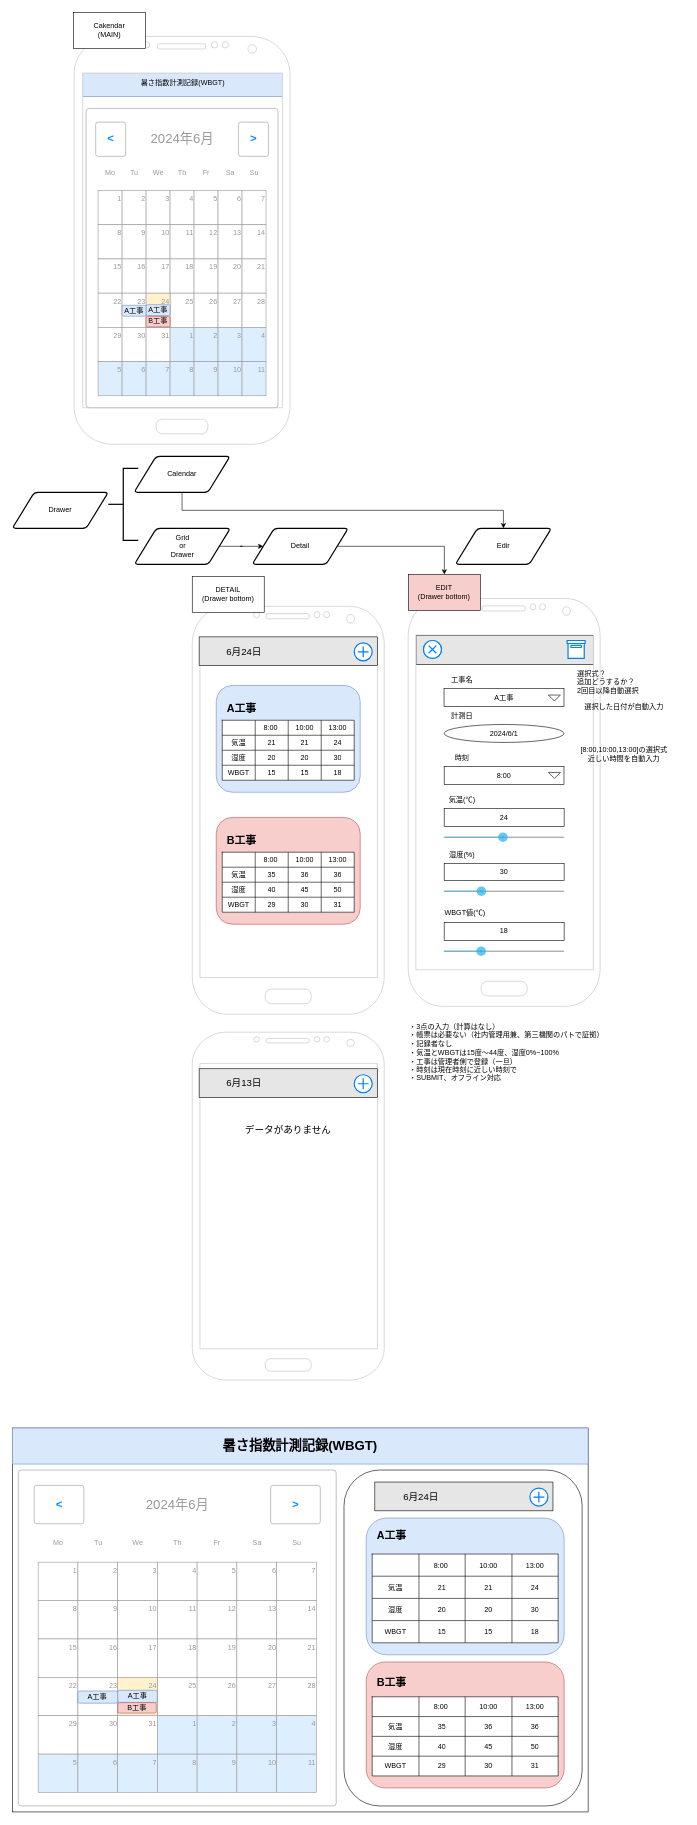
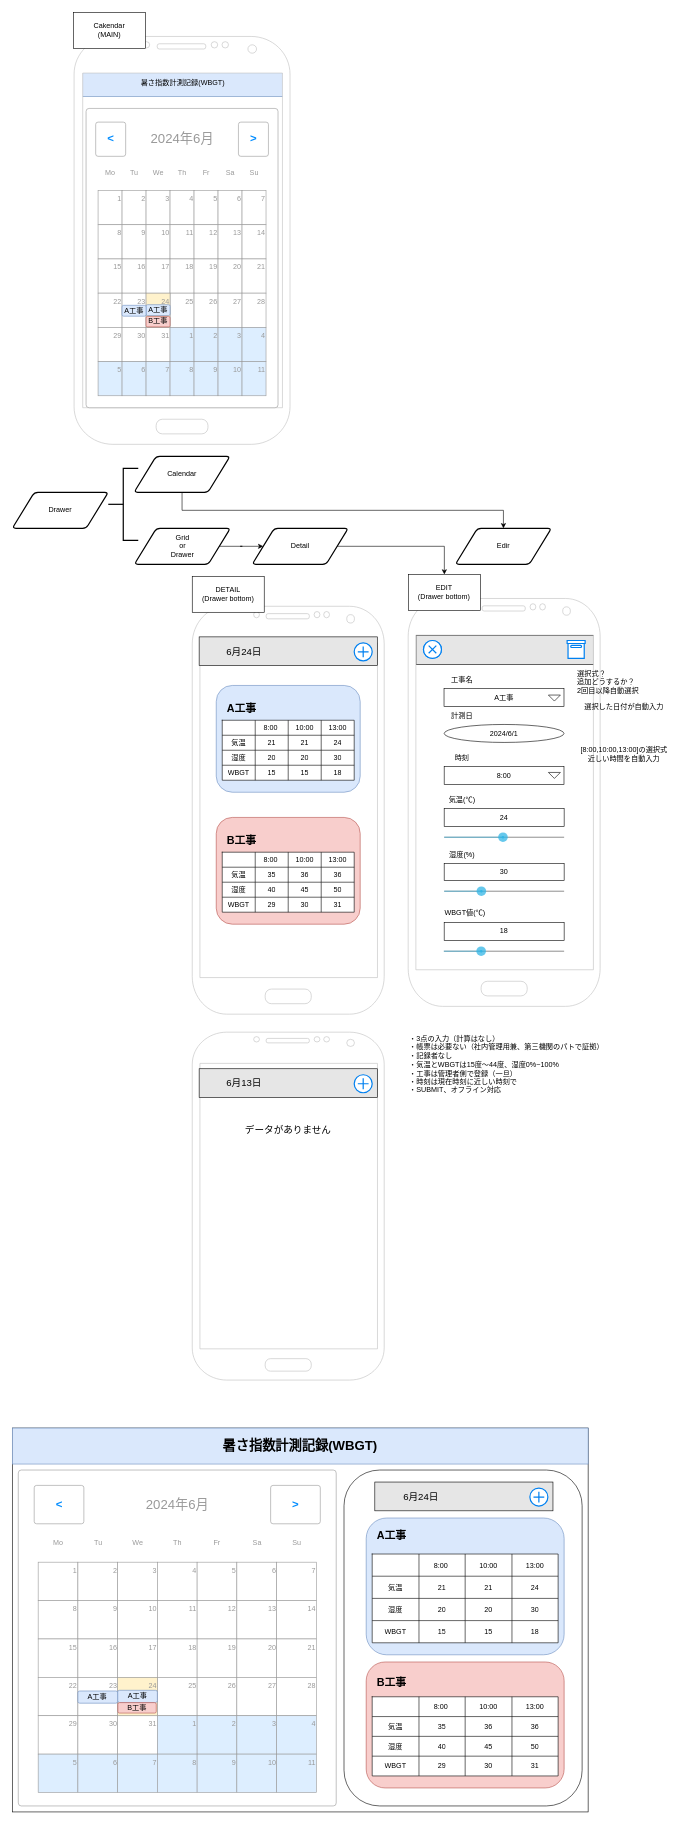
(444, 593) -> (444, 593)
(516, 1055) -> (516, 1067)
